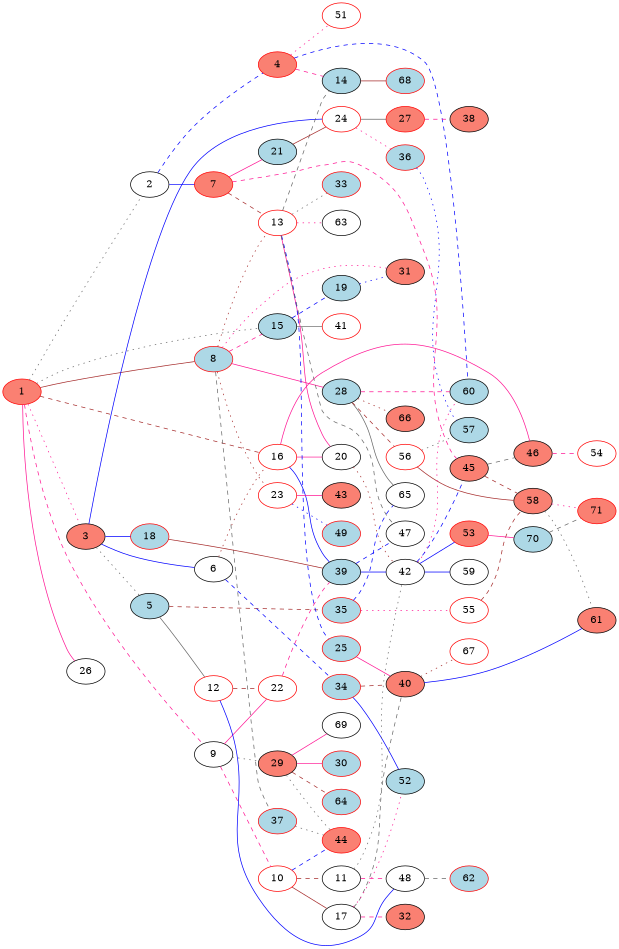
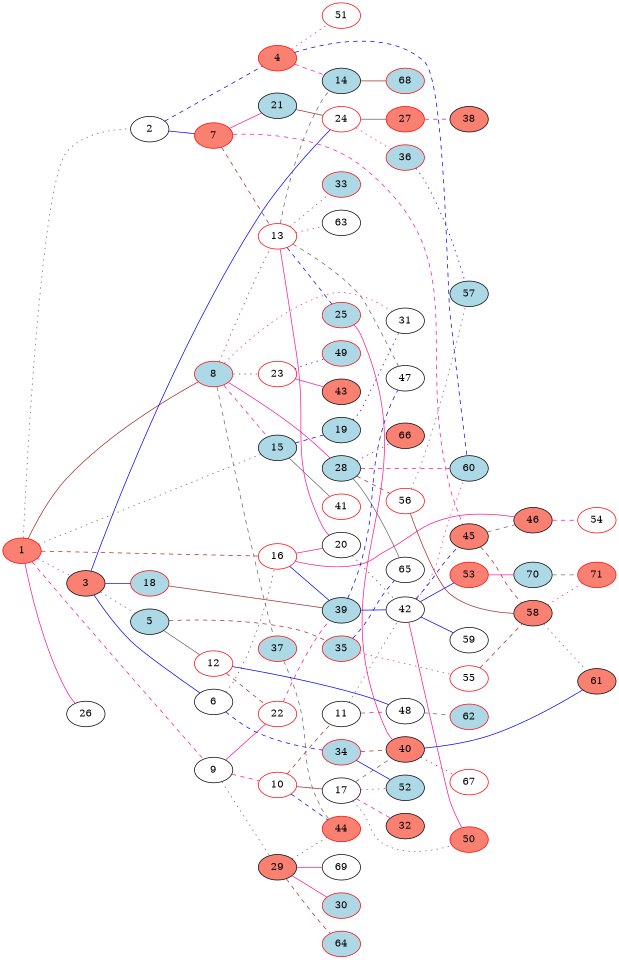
(405, 272) -> (405, 321)
(310, 831) -> (305, 741)
none -> (469, 840)
